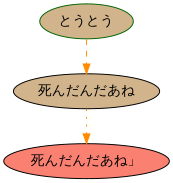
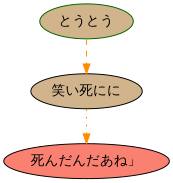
(87, 91) -> (87, 91)
